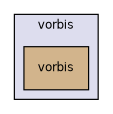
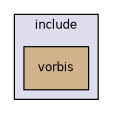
(56, 26) -> (56, 26)
